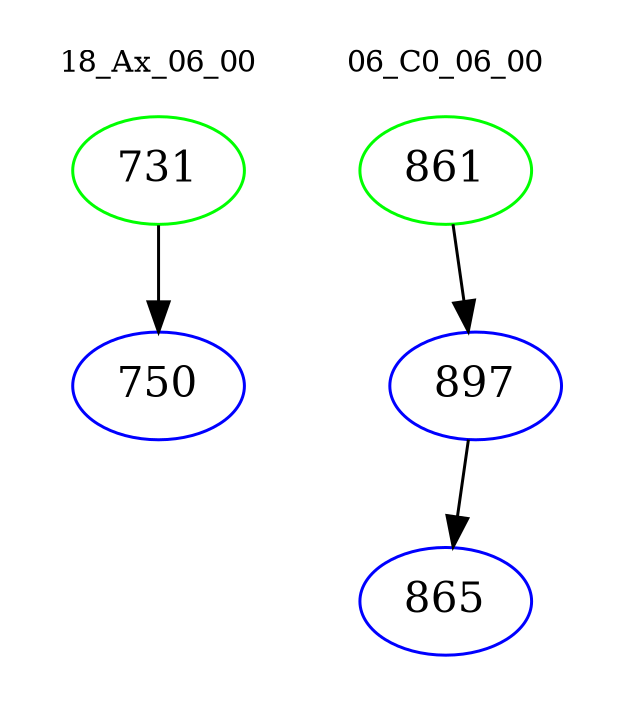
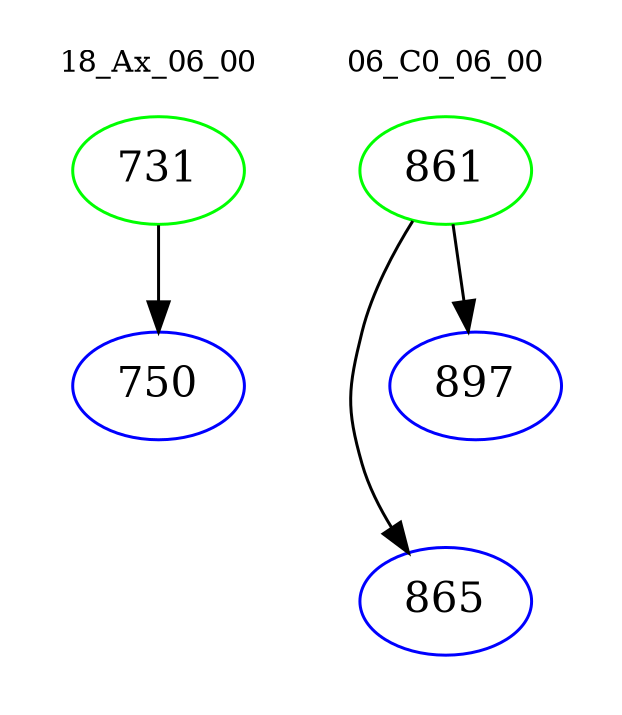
(463, 478) -> (353, 372)
